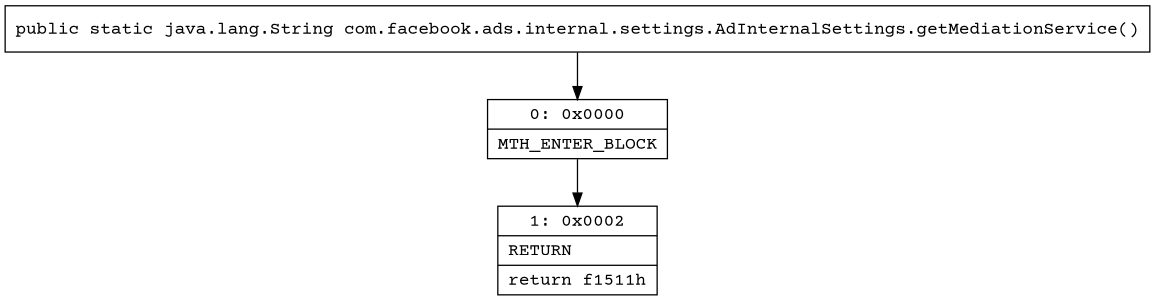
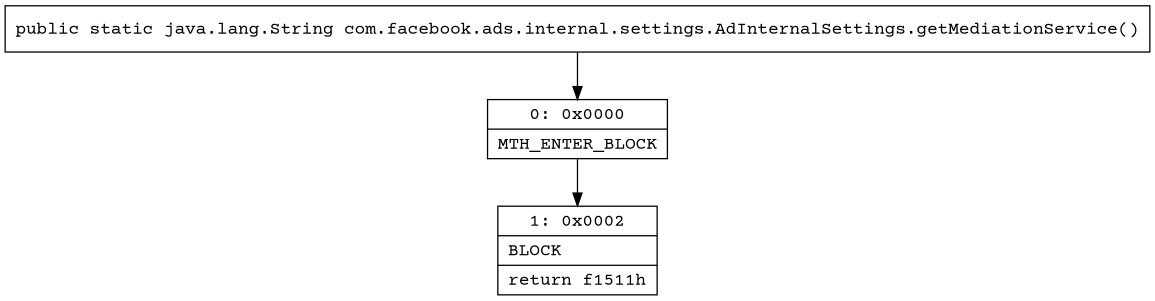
(540, 250) -> (535, 250)
